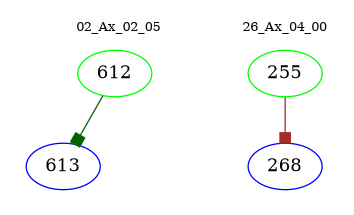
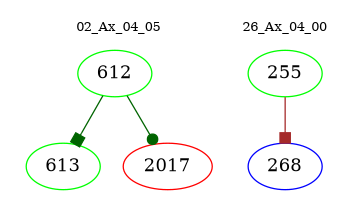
(119, 28) -> (119, 28)
(63, 166) -> (63, 166)
none -> (168, 166)
